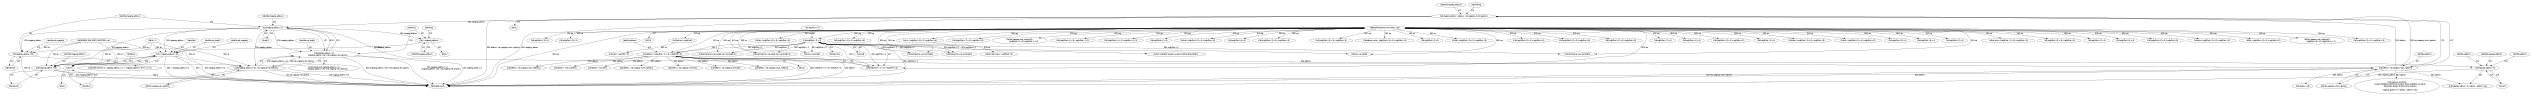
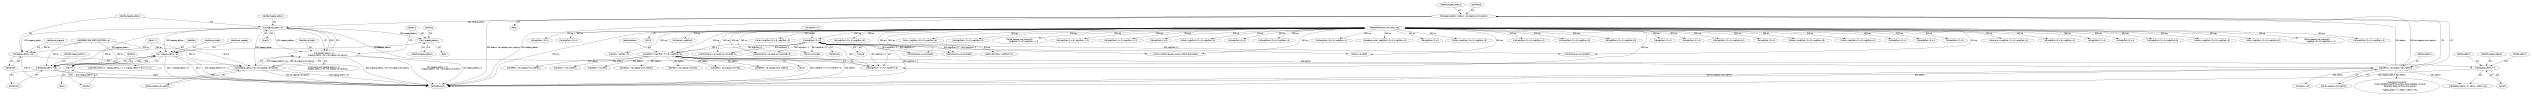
none -> (1287, 47)
(652, 48) -> (993, 29)
